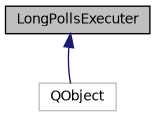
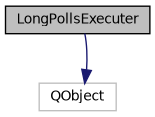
(69, 65) -> (87, 52)
